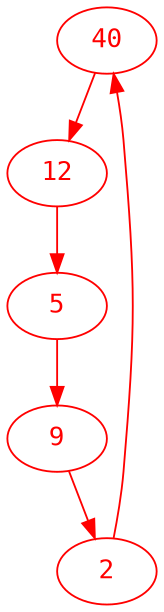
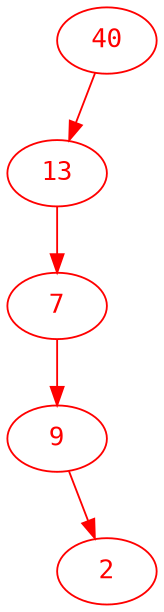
(57, 173) -> (57, 173)
(57, 306) -> (57, 306)
(133, 315) -> none
